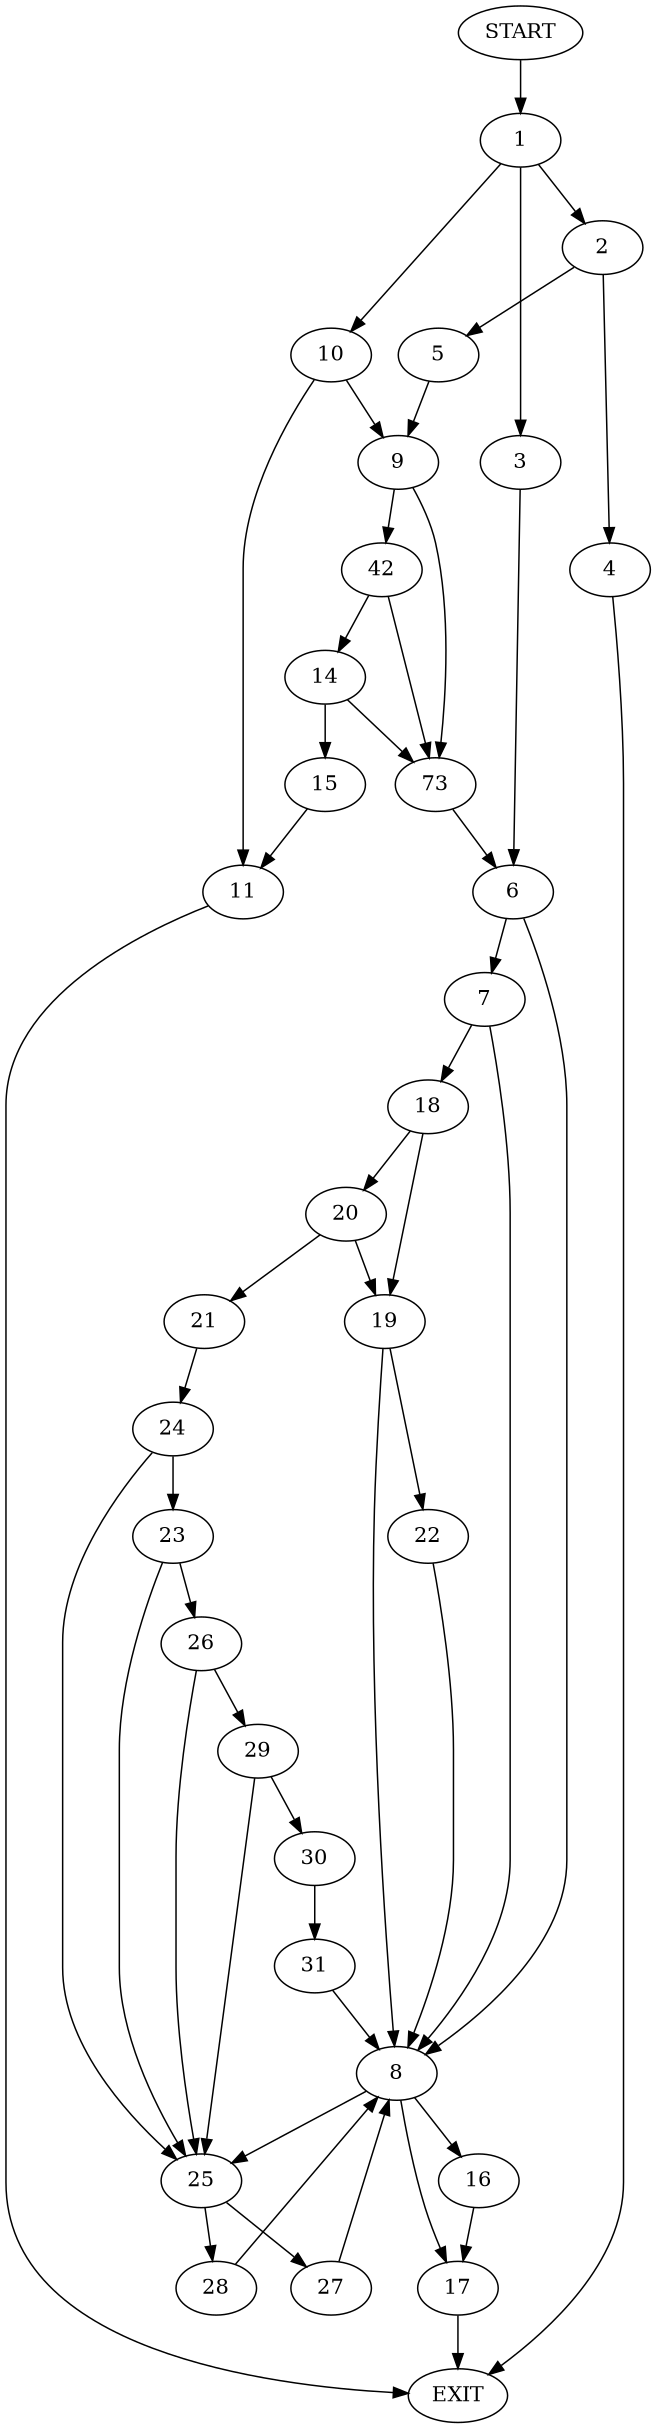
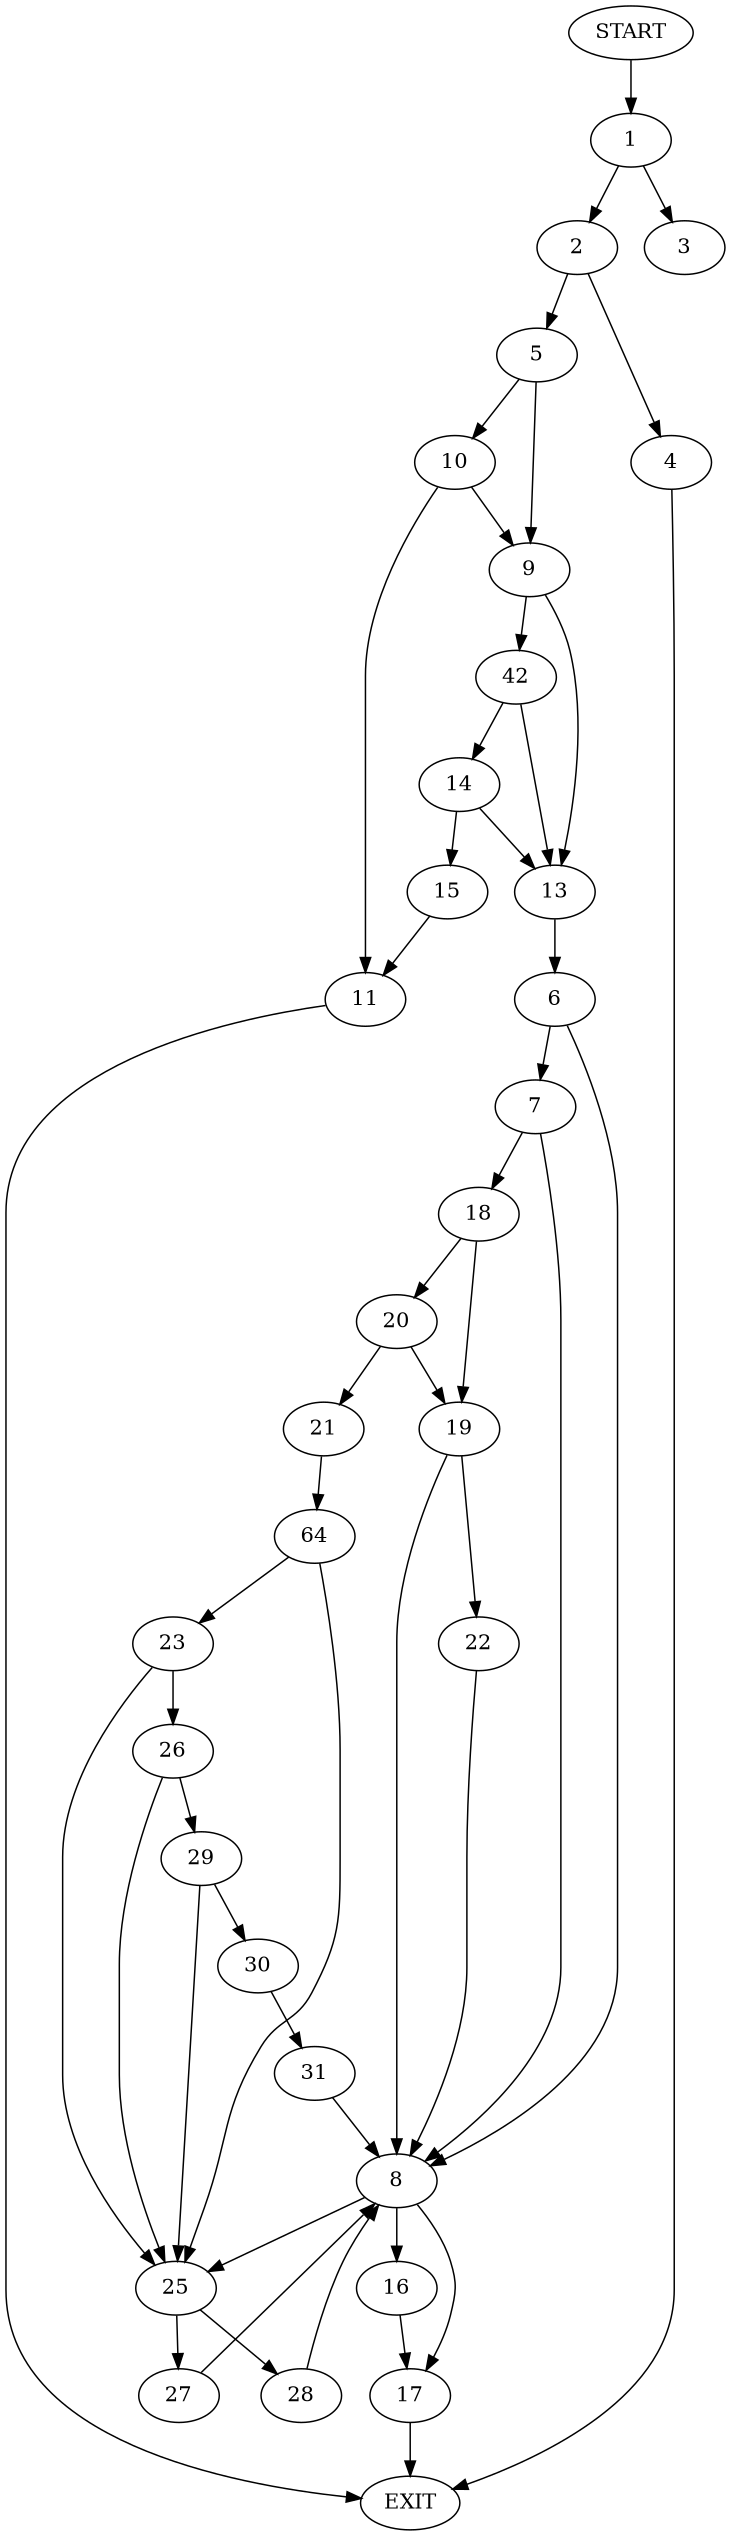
(431, 242) -> (501, 403)
(517, 669) -> none
(436, 785) -> (555, 892)
(173, 1429) -> (315, 1536)
